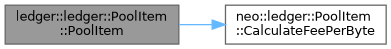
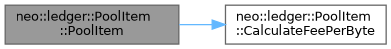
(92, 25) -> (92, 25)
